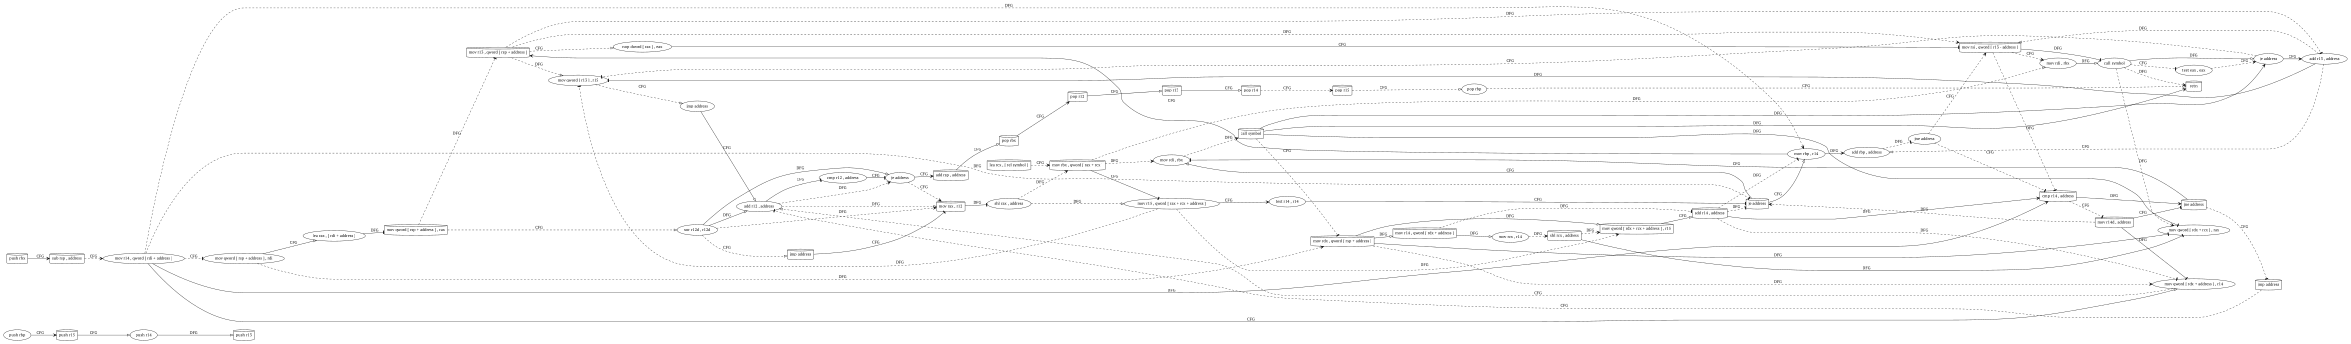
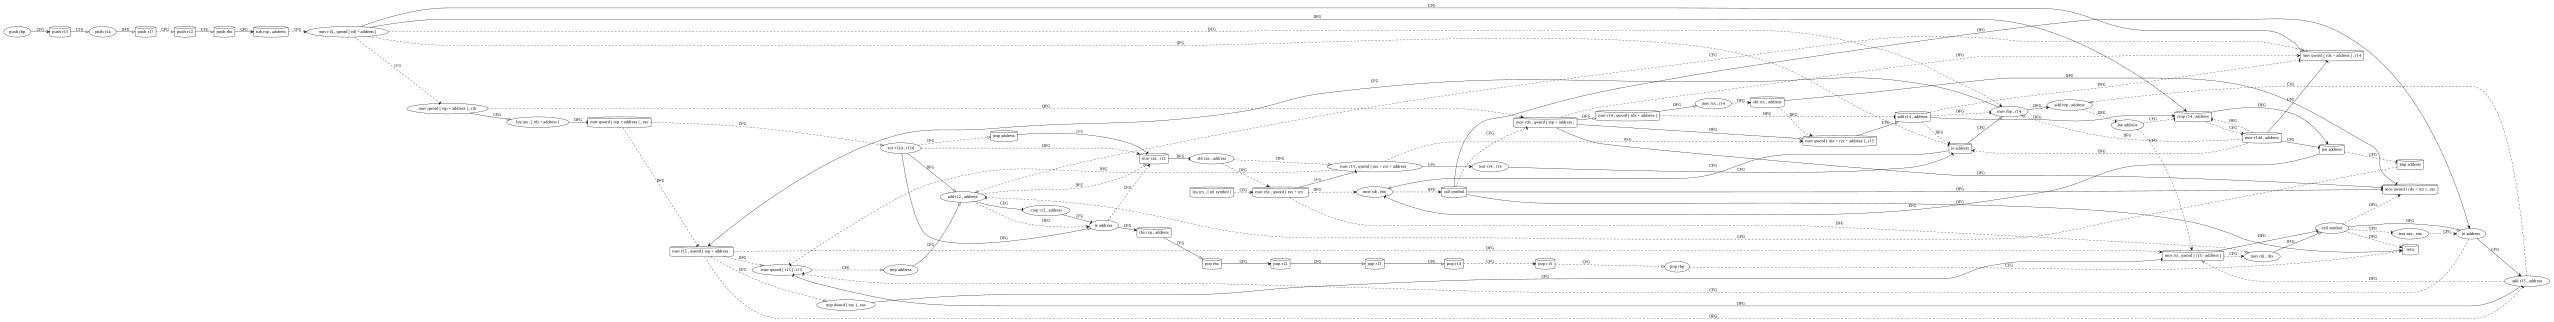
none -> (185, 32)
(2024, 121) -> (2233, 124)
none -> (2132, 140)
(951, 175) -> (1154, 233)
(2194, 230) -> (2410, 189)
(2143, 240) -> (2291, 100)
(2194, 284) -> (2332, 56)
